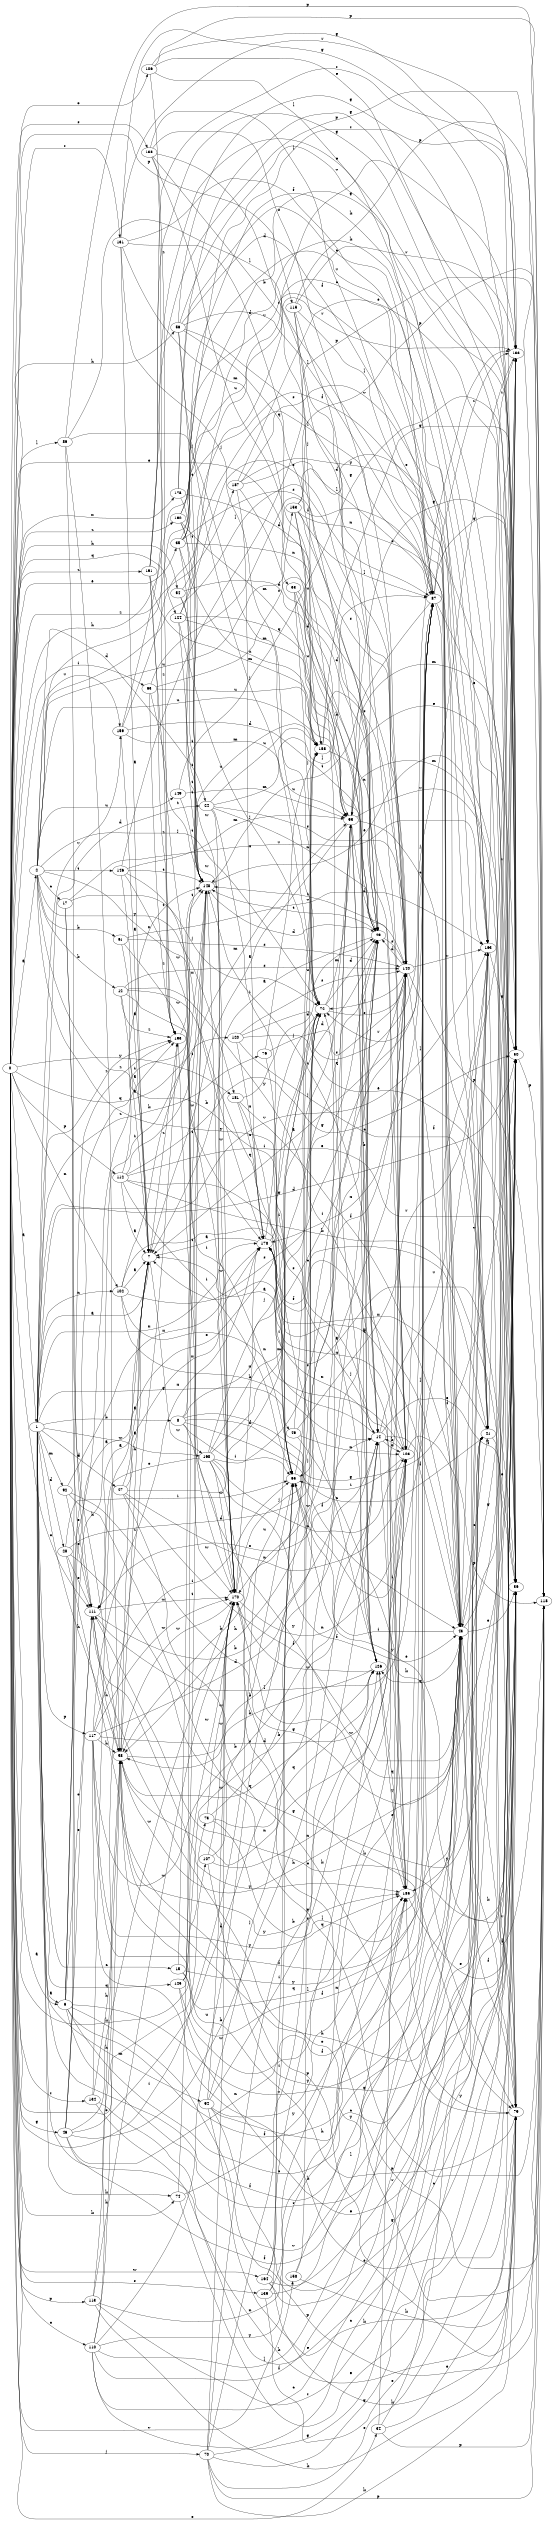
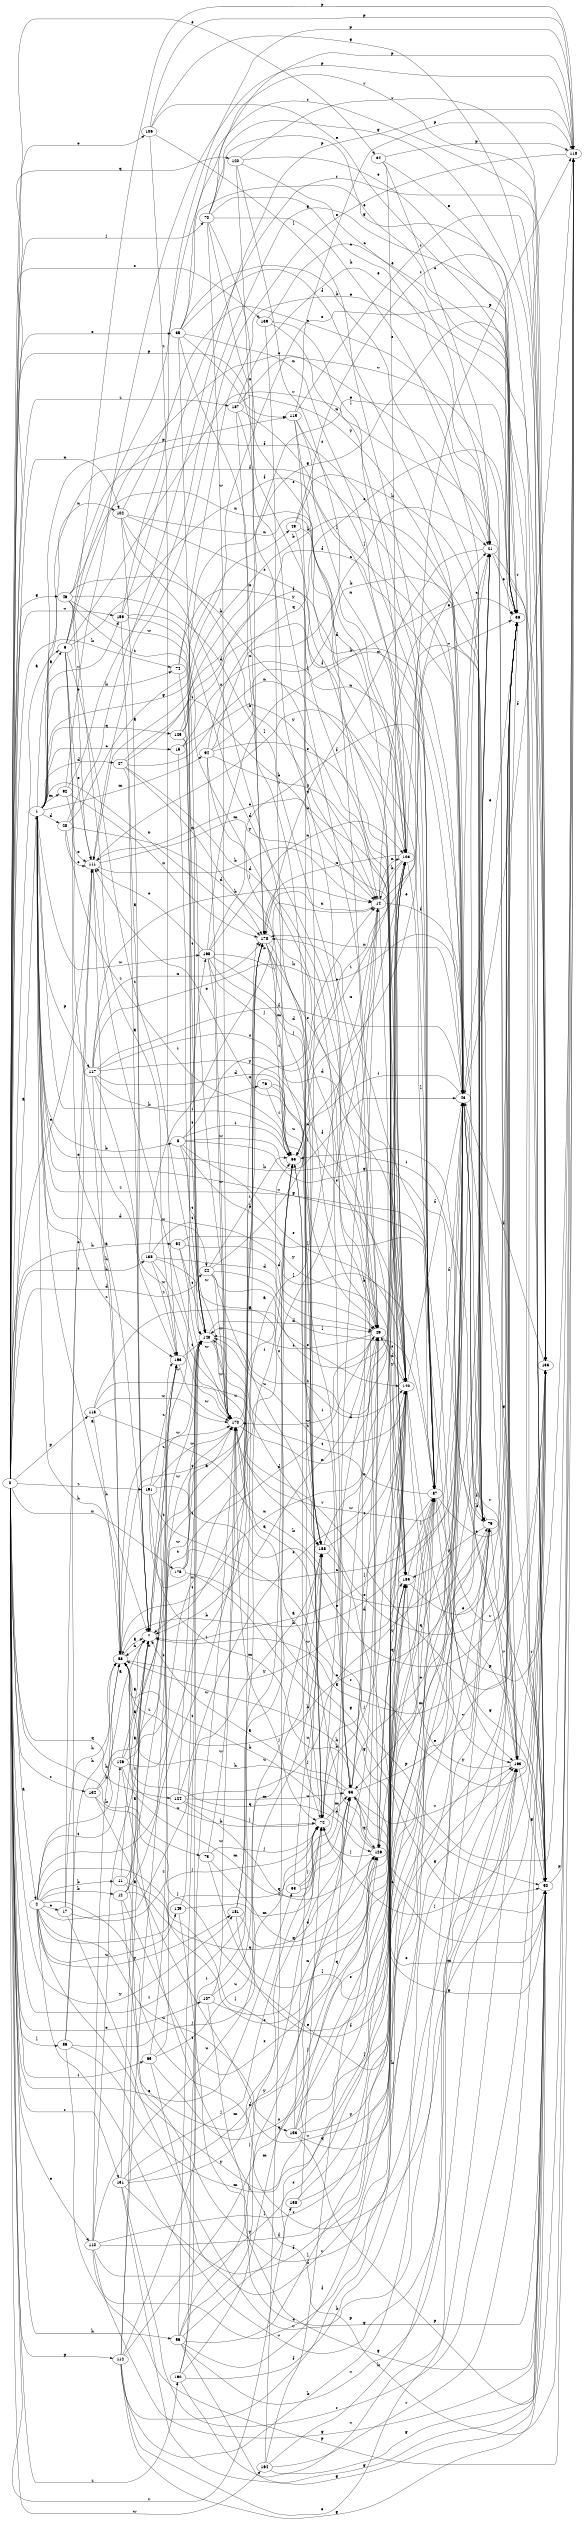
none -> (51, 529)
(120, 940) -> (120, 1881)
(364, 1013) -> (364, 1576)
(496, 1414) -> (501, 1643)
(265, 1741) -> (265, 1849)
